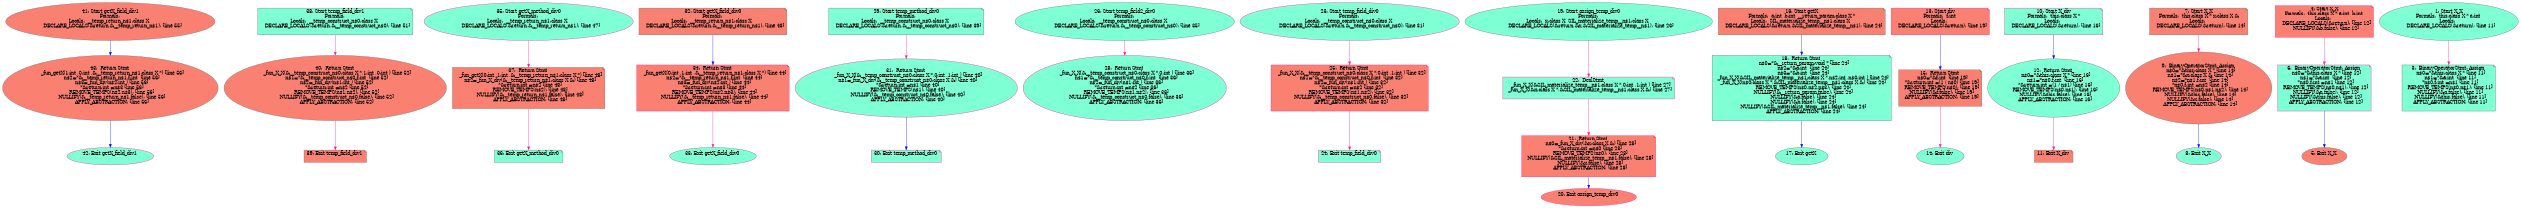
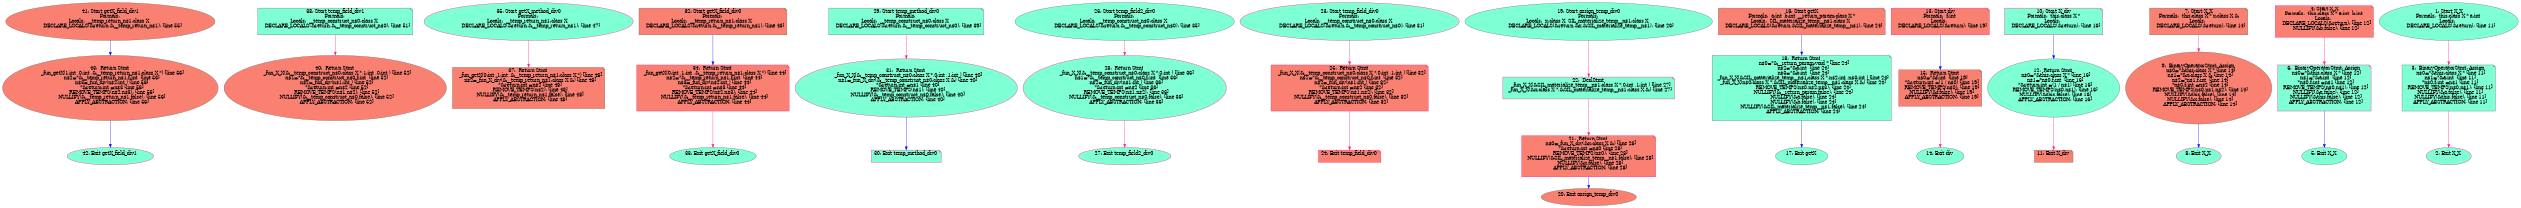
(335, 156) -> none
(529, 156) -> none
none -> (1125, 156)
(1350, 156) -> (1350, 156)
(2324, 156) -> (2324, 156)
none -> (2449, 156)
(1589, 197) -> (1589, 197)
